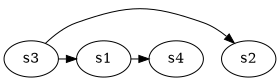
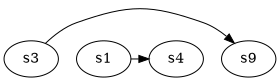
(62, 59) -> none
(249, 59) -> (249, 59)
